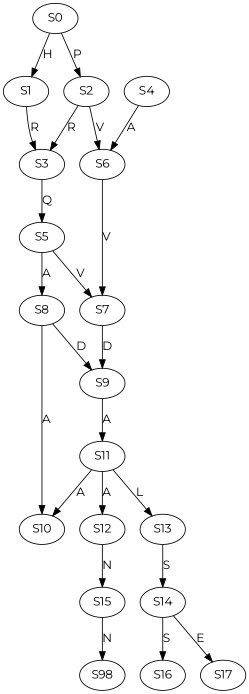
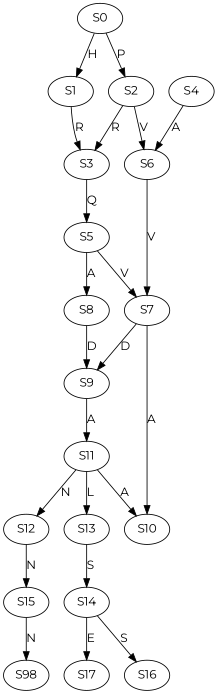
(42, 416) -> (147, 416)
(107, 493) -> (66, 493)
